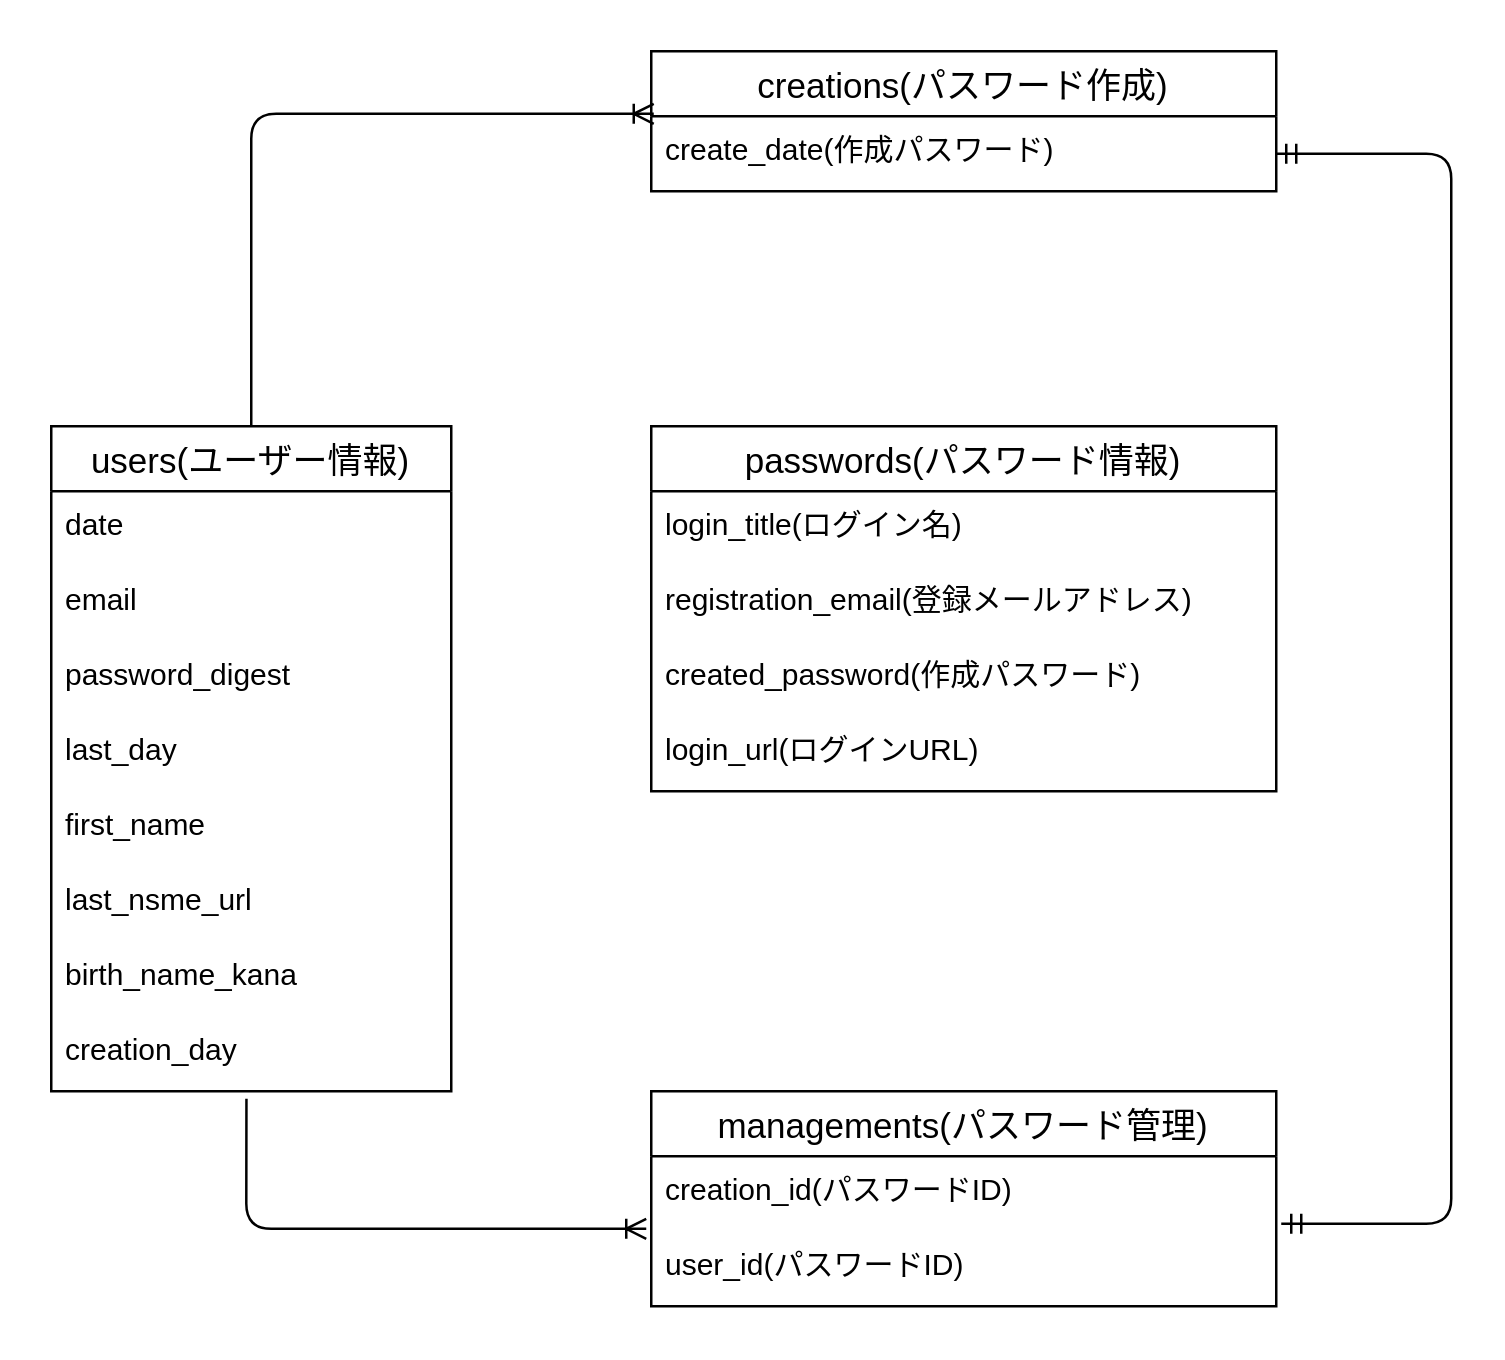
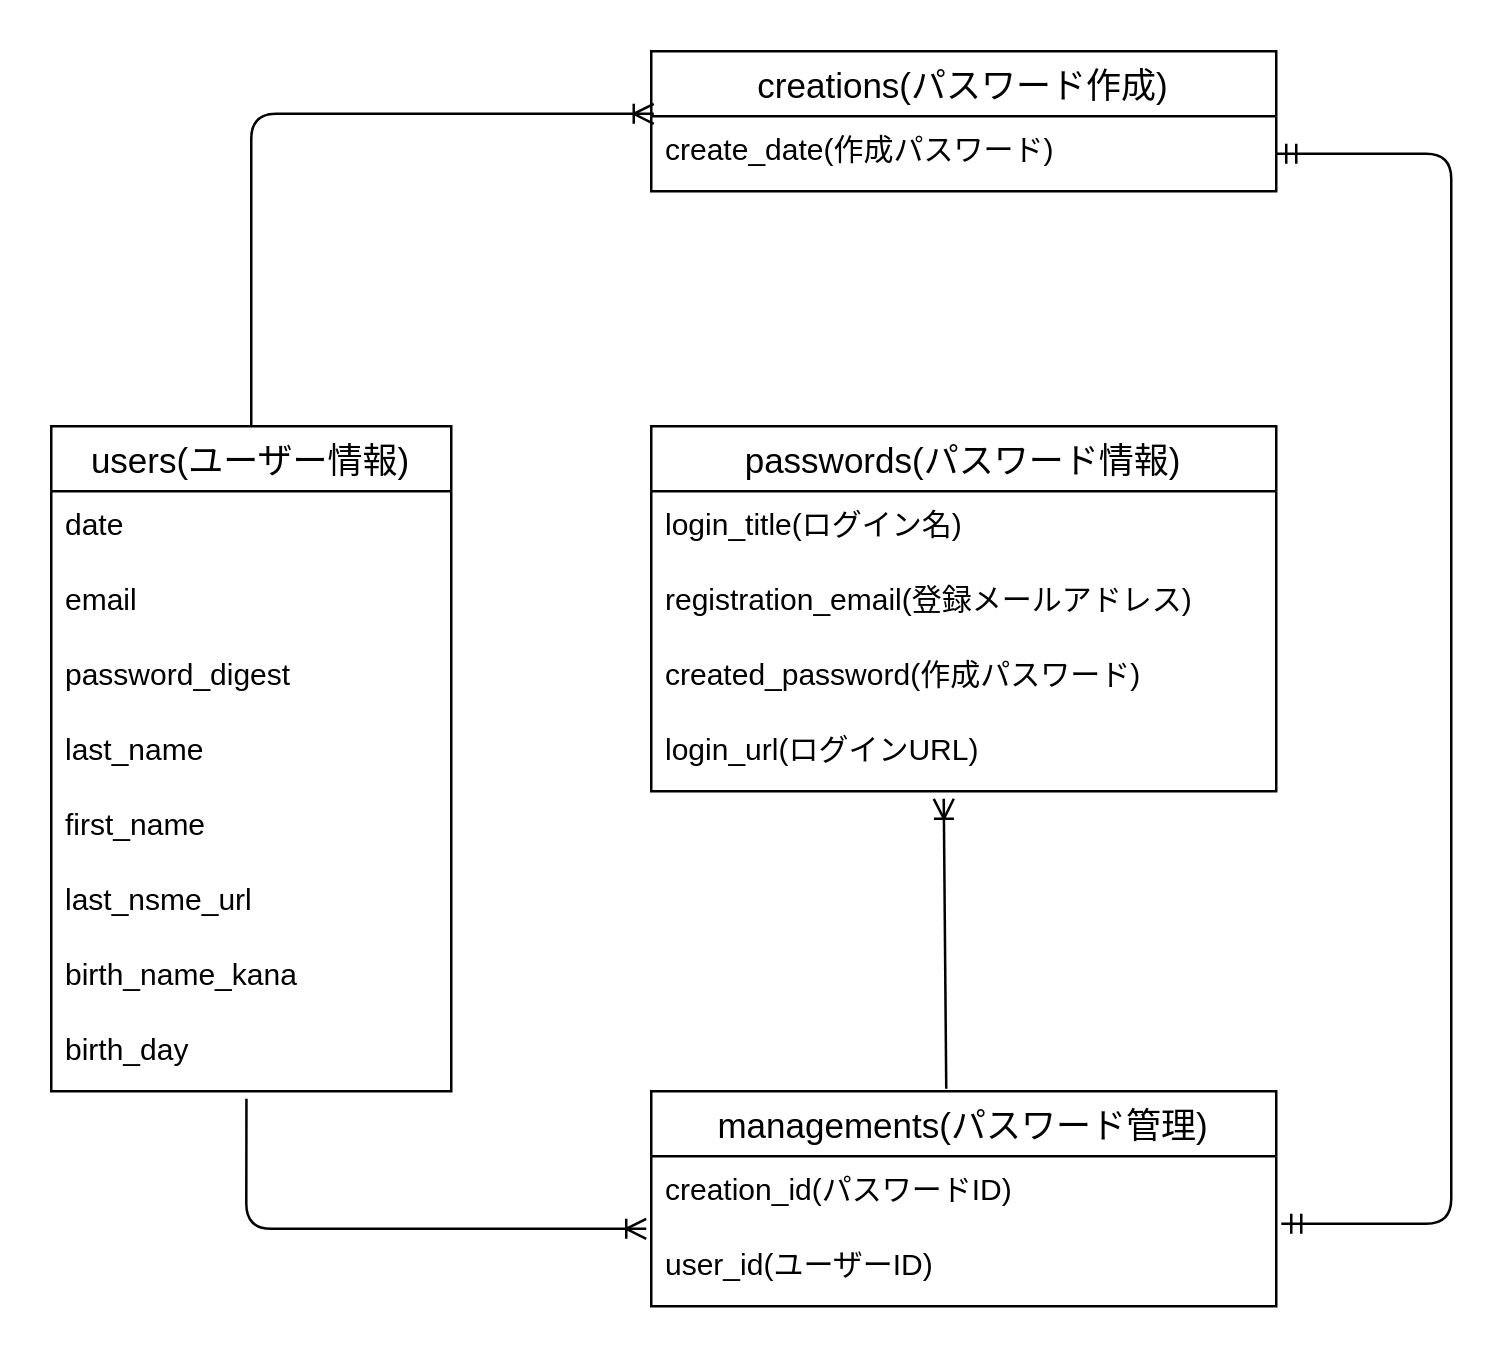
(128, 750) -> (137, 750)
none -> (945, 944)
(162, 1050) -> (137, 1050)
(829, 1265) -> (814, 1265)
